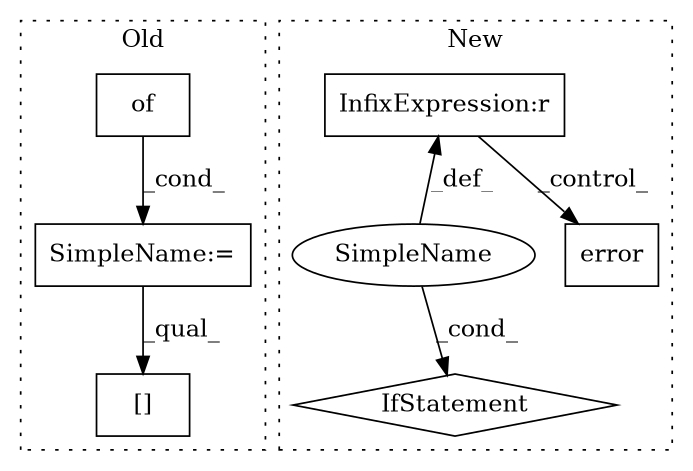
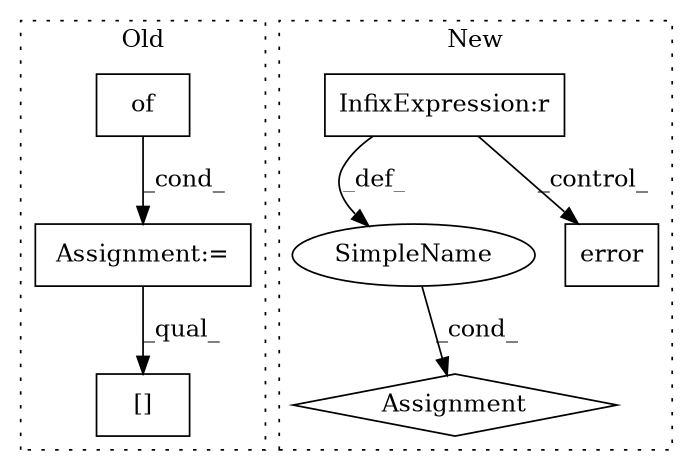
(427, 189) -> (341, 171)
(143, 255) -> (143, 255)
(455, 405) -> (455, 405)
